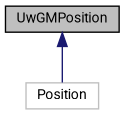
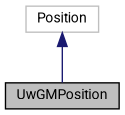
(62, 65) -> (62, 65)
